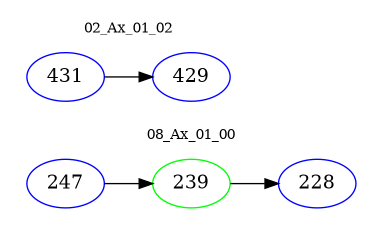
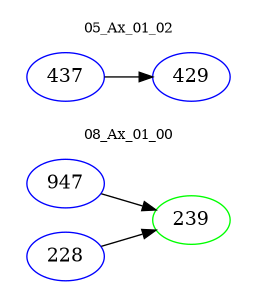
(129, 29) -> (129, 29)
(66, 77) -> (66, 77)
(66, 184) -> (66, 184)
(248, 184) -> (122, 240)
